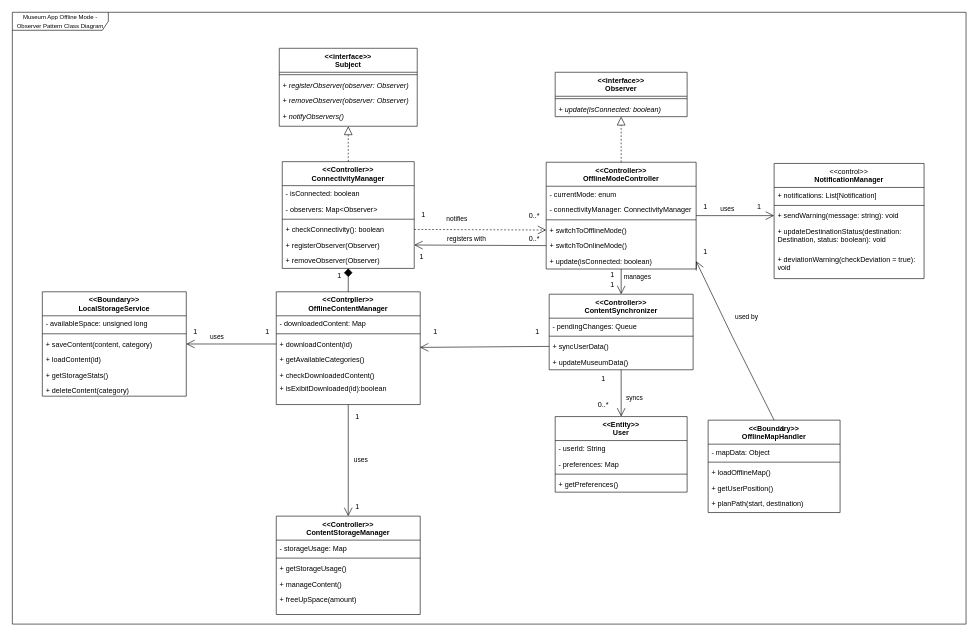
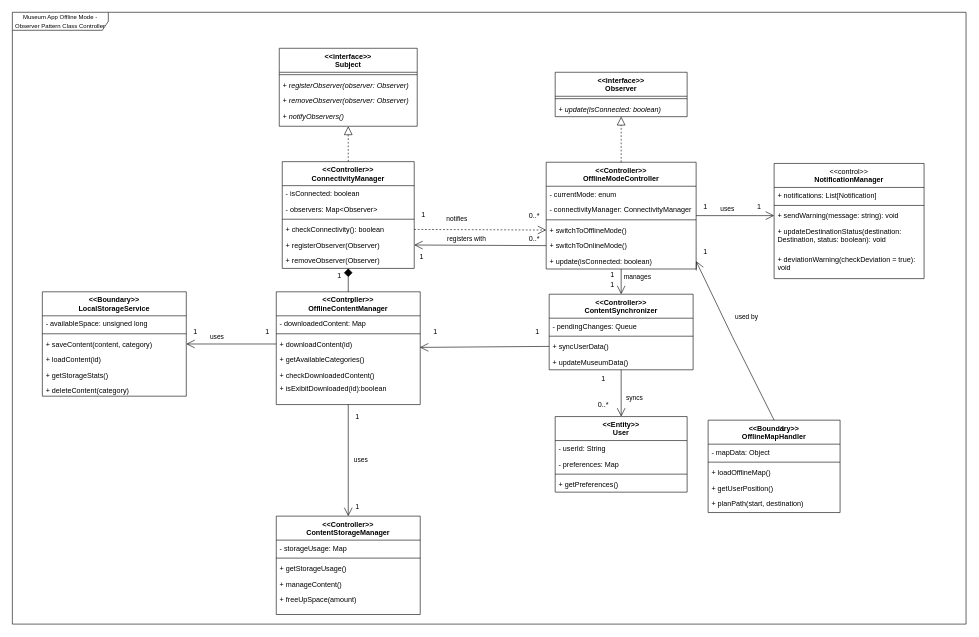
(60, 21) -> (60, 21)
